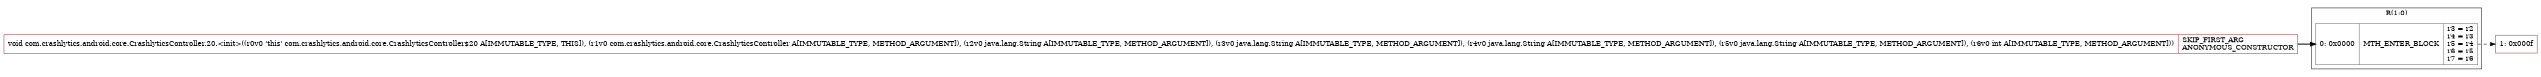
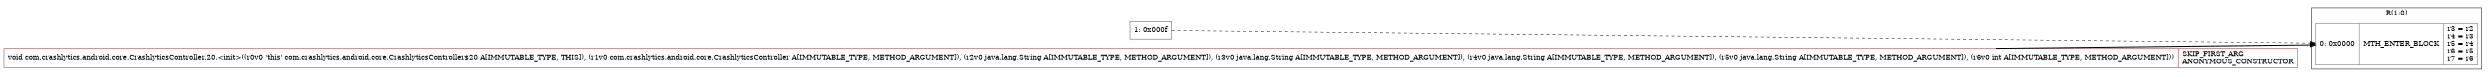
(2485, 44) -> (1741, 37)
